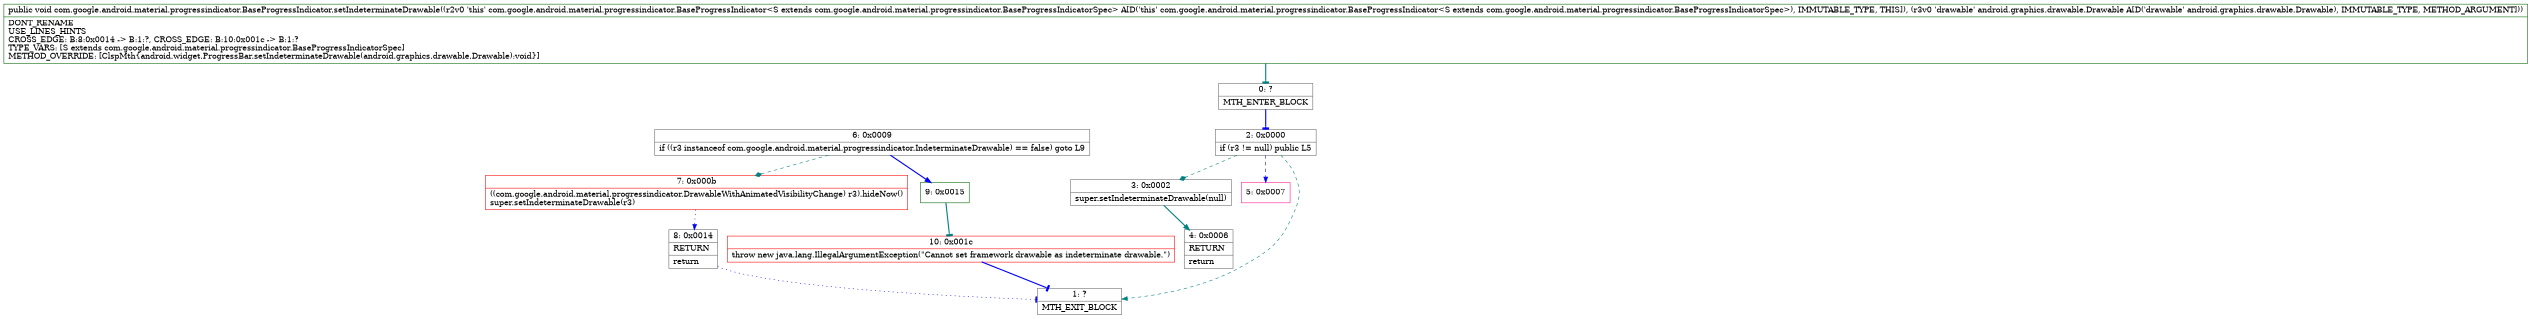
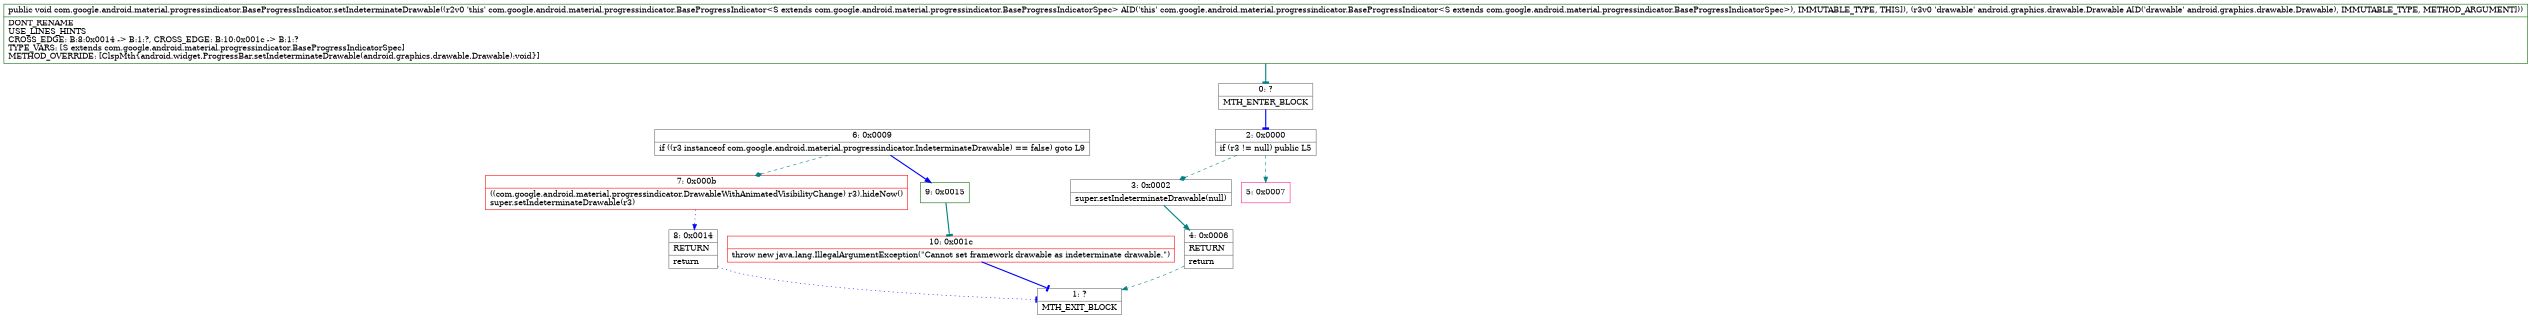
(1266, 166) -> (1266, 166)
(1251, 261) -> (1156, 278)
